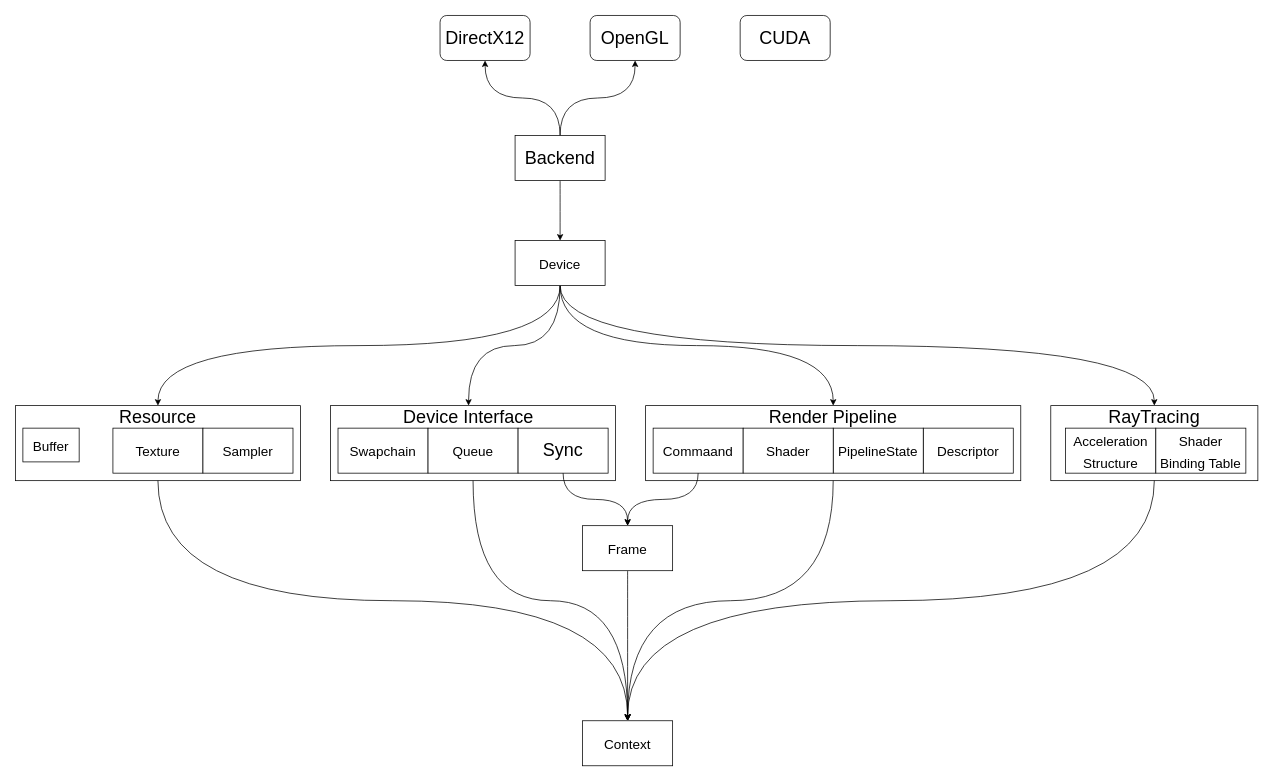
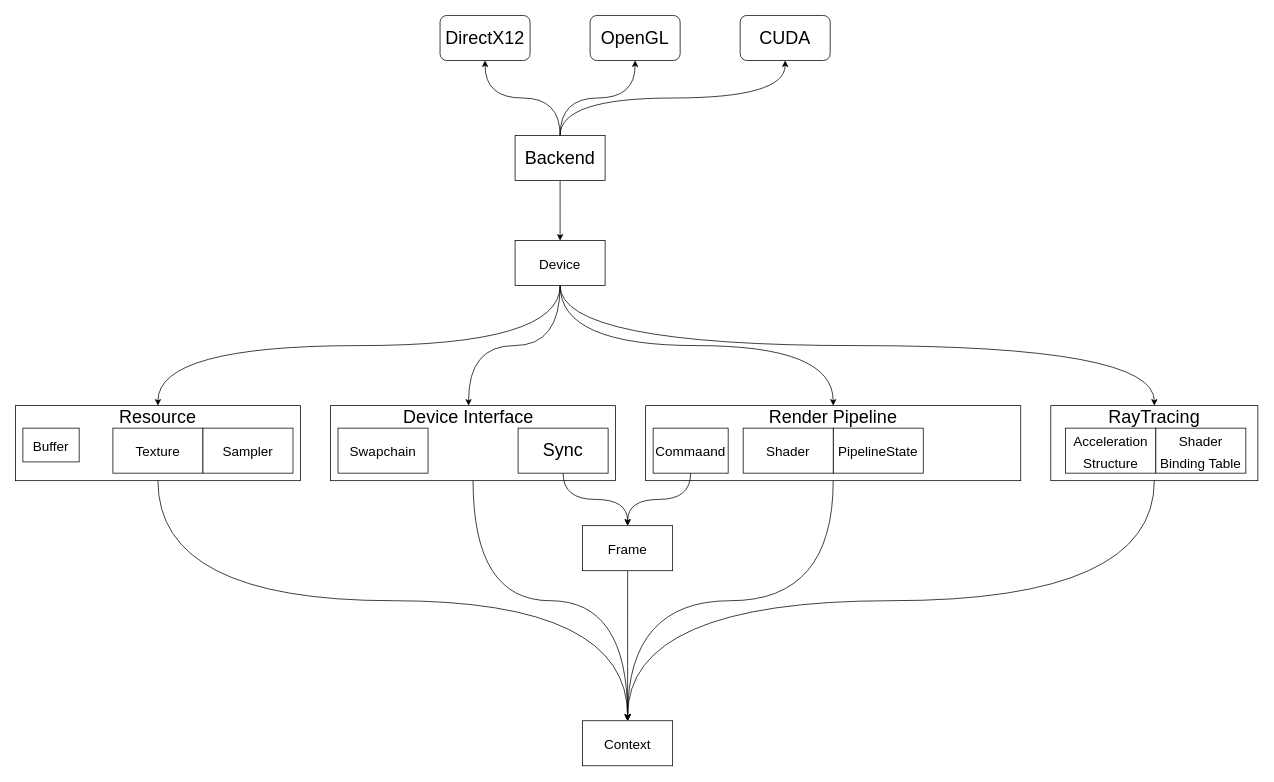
none -> (740, 93)
(473, 450) -> none
(698, 450) -> (690, 450)
(968, 450) -> none
